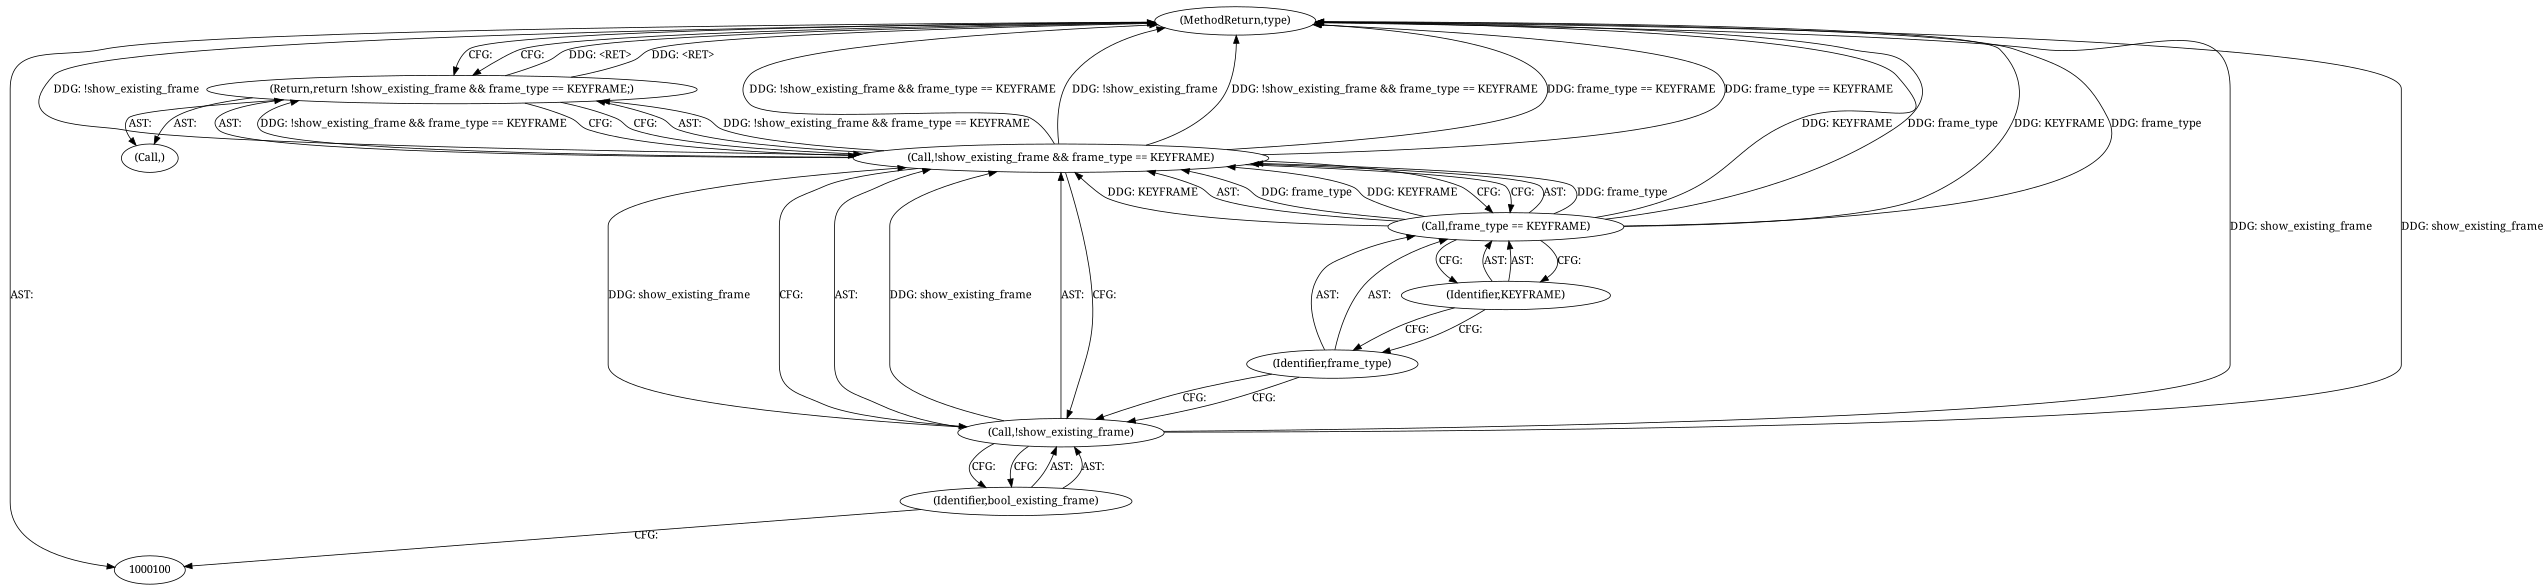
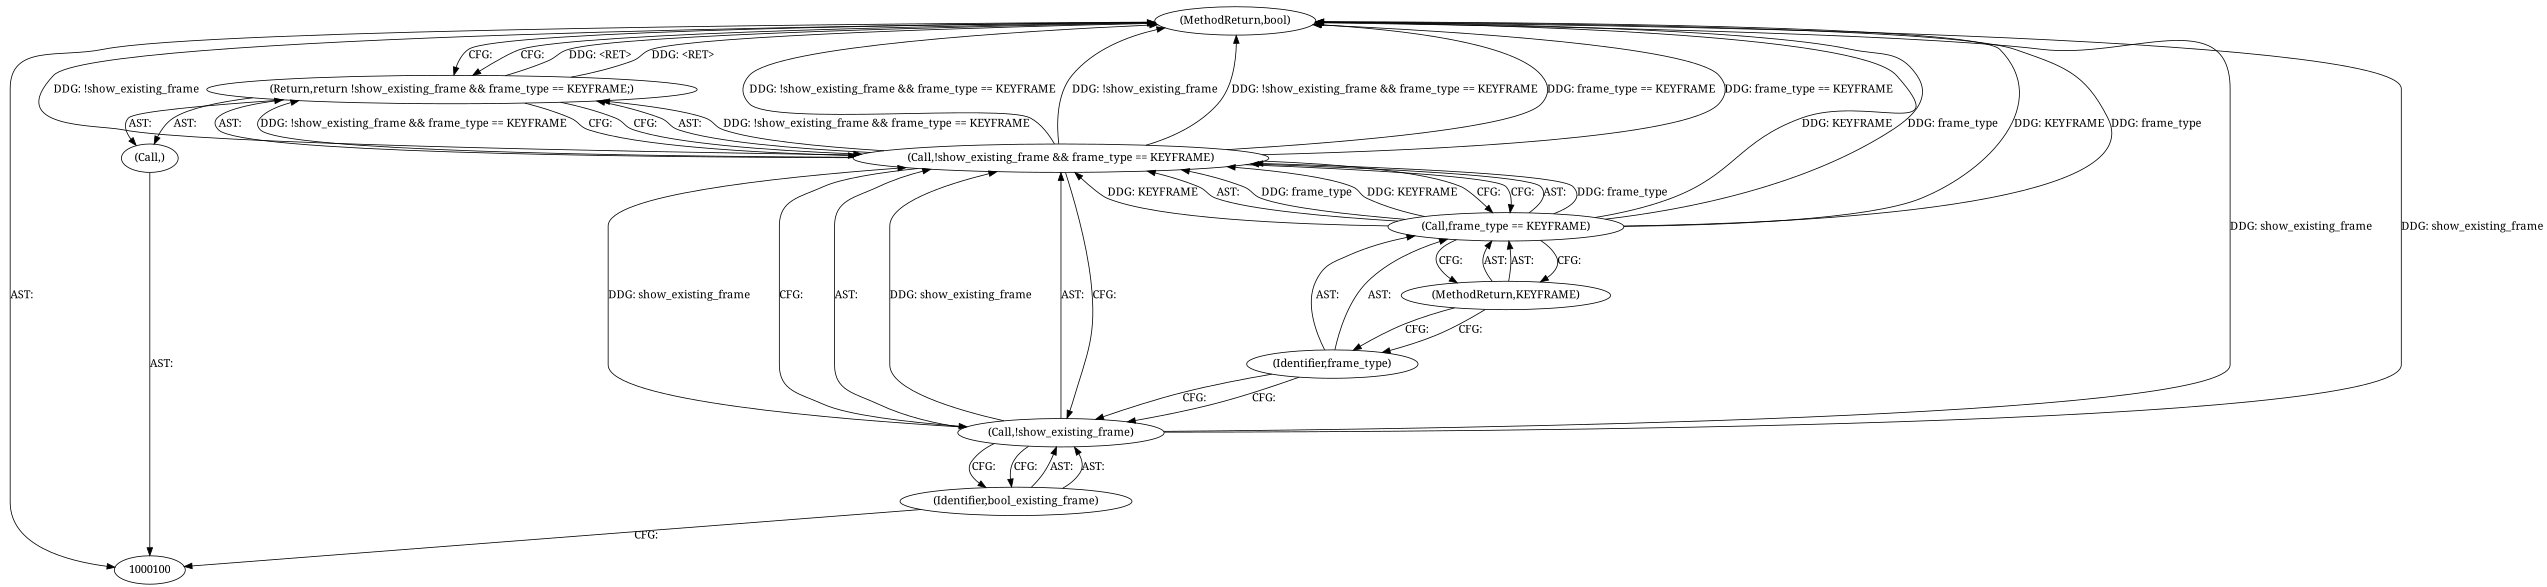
(1235, 21) -> (1235, 21)
(1506, 295) -> (1506, 295)
none -> (150, 360)
